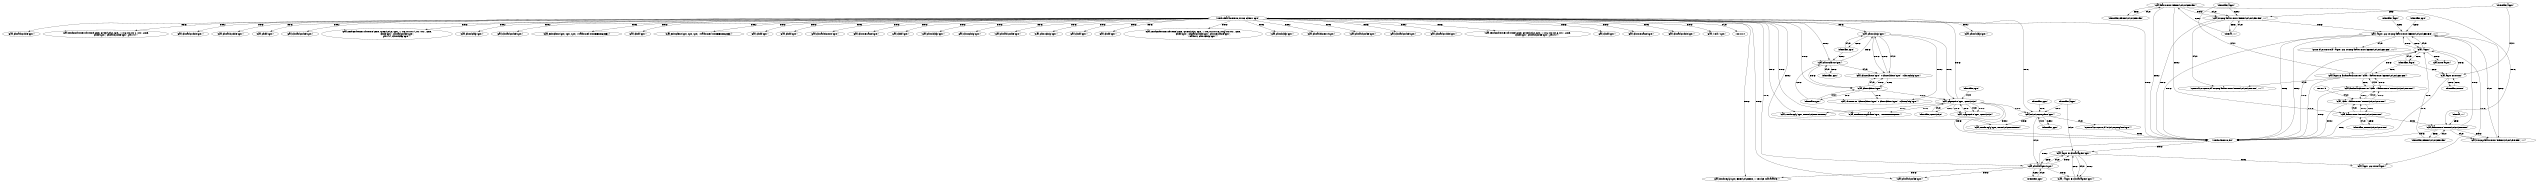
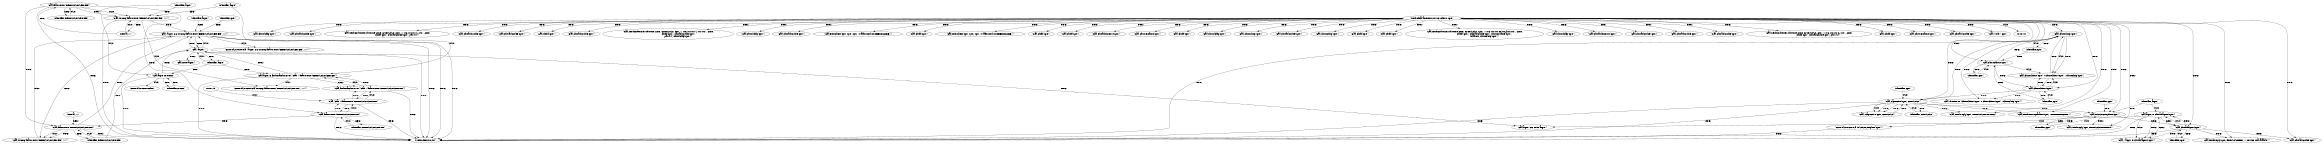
none -> (142, 89)
(2036, 140) -> (2154, 121)
(2151, 146) -> (1297, 138)
